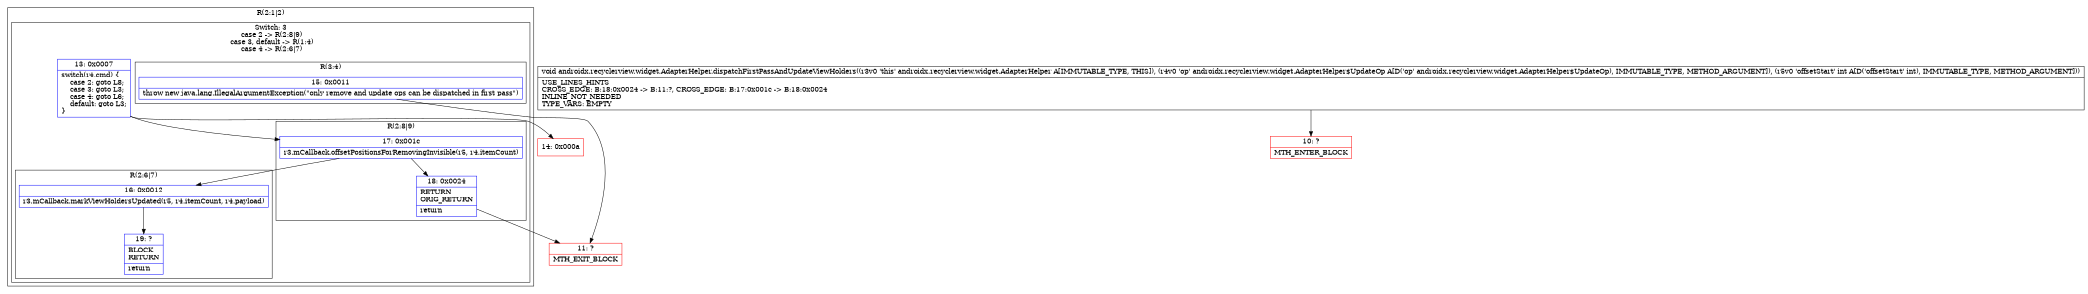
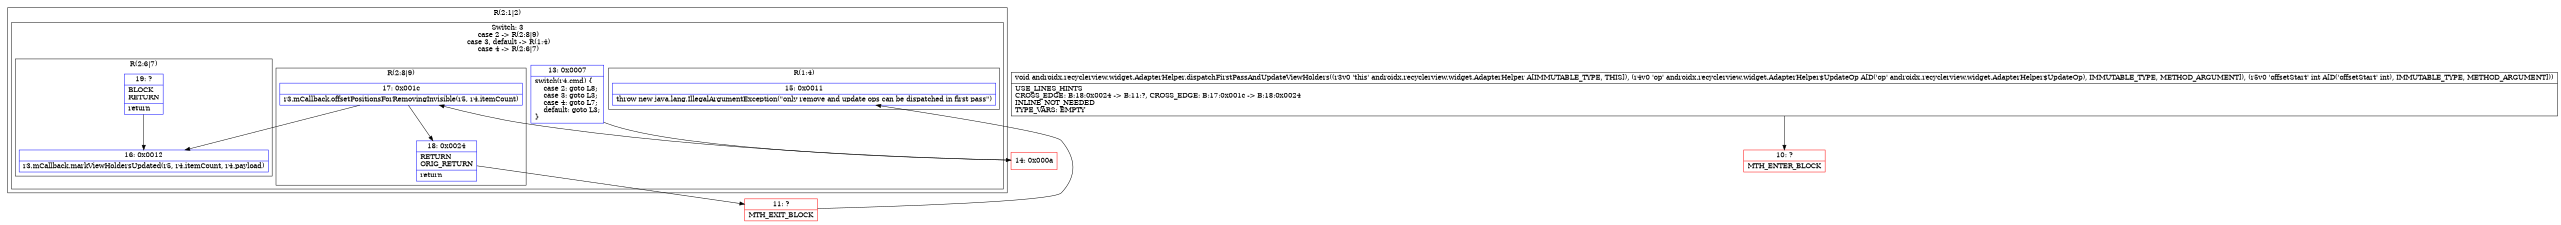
(331, 68) -> (804, 74)
(93, 97) -> (566, 103)
(553, 118) -> (1060, 193)
(202, 132) -> (669, 141)
(144, 218) -> (144, 130)
